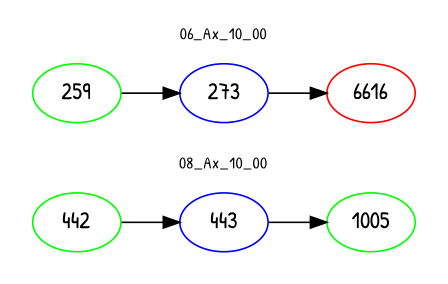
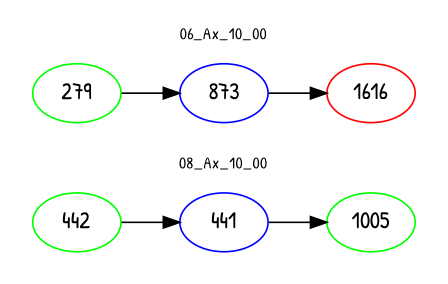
(77, 93) -> (77, 93)
(224, 93) -> (224, 93)
(371, 93) -> (371, 93)
(224, 222) -> (224, 222)
